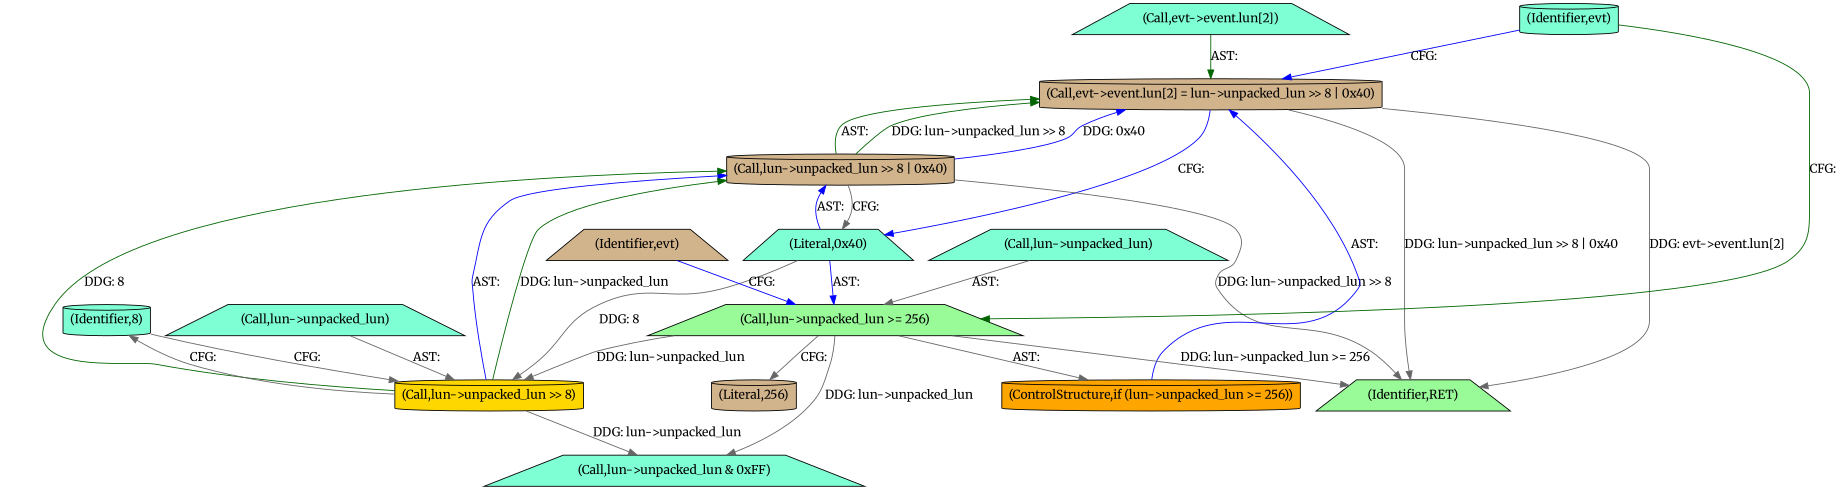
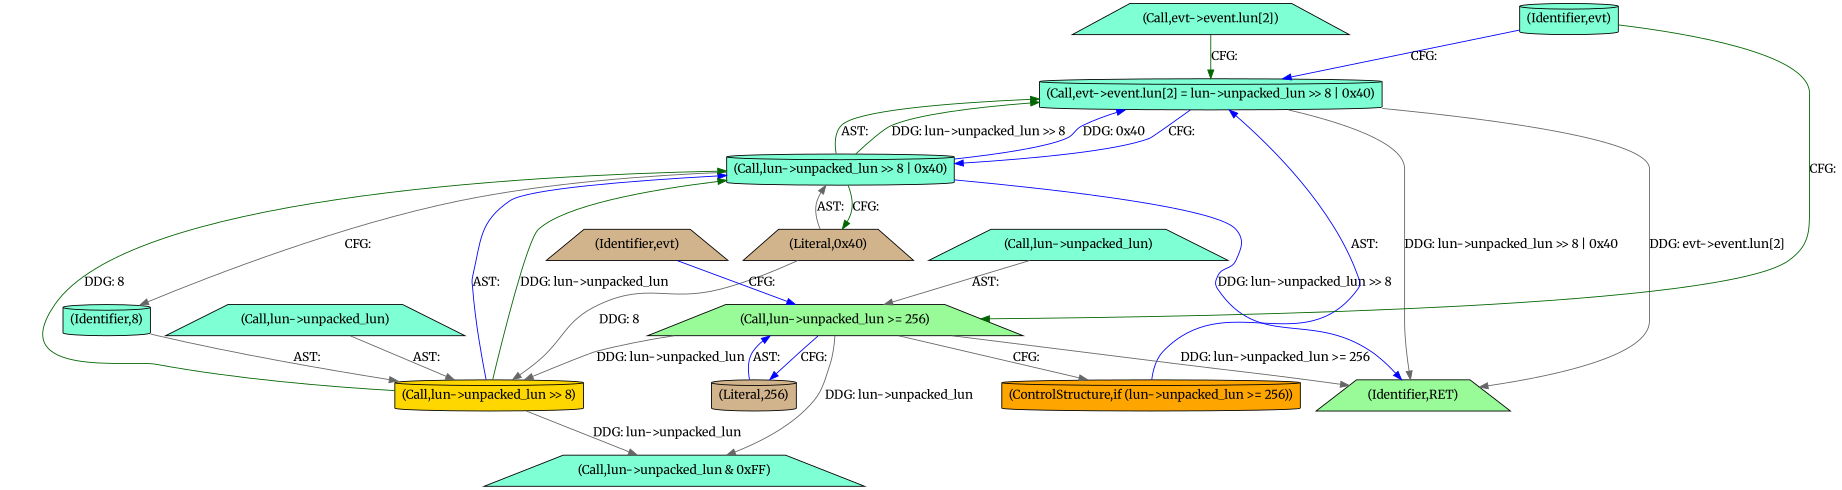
(1226, 57) -> (1226, 57)
(1211, 94) -> (1211, 94)
(840, 170) -> (840, 170)
(1057, 198) -> (1082, 152)
(852, 204) -> (852, 204)
(816, 211) -> (816, 211)
(1231, 226) -> (1231, 226)
(828, 245) -> (828, 245)
(831, 278) -> (750, 358)
(797, 355) -> (797, 355)
(309, 358) -> (309, 358)
(1028, 358) -> (1028, 358)
(263, 381) -> (431, 207)
